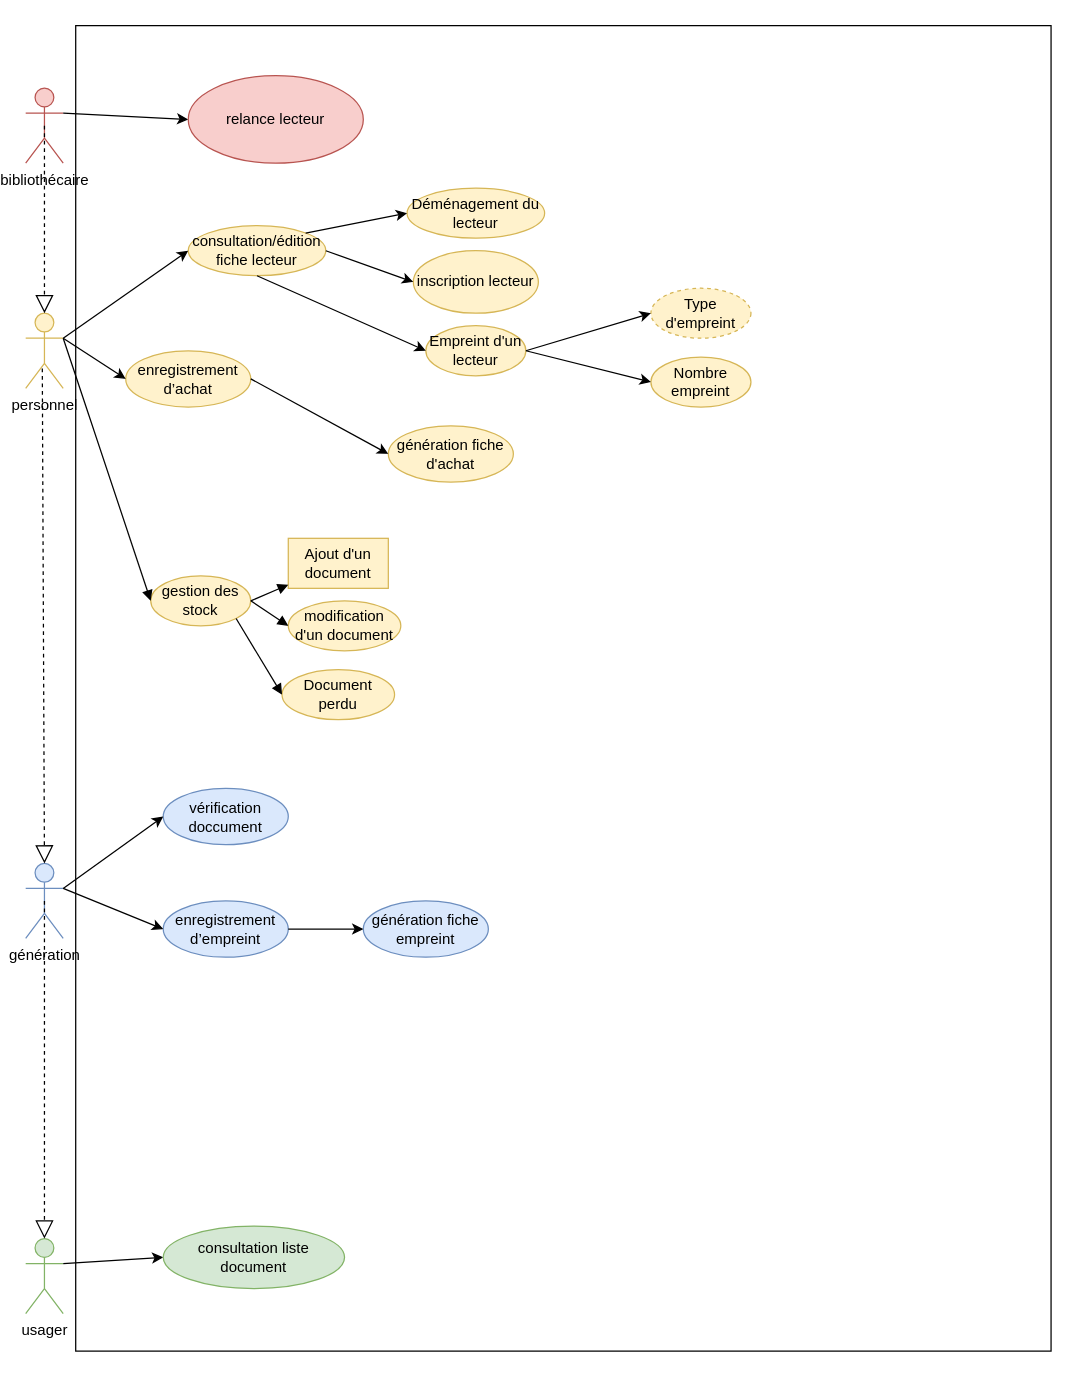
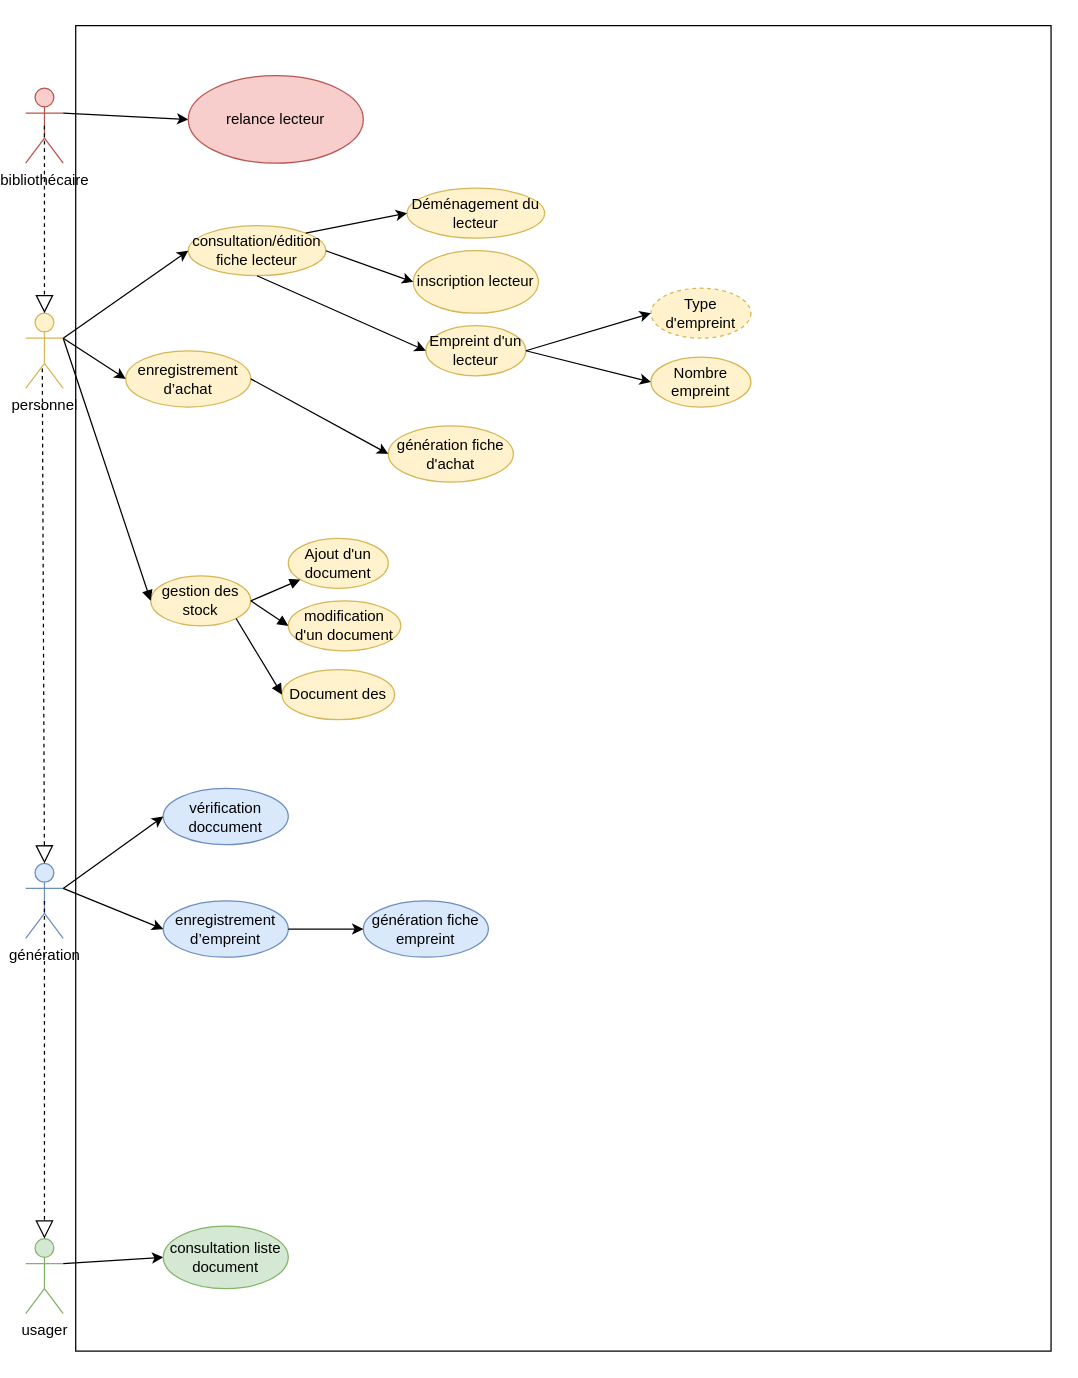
(338, 563) -> (338, 563)
(338, 694) -> (338, 694)
(254, 1257) -> (226, 1257)
